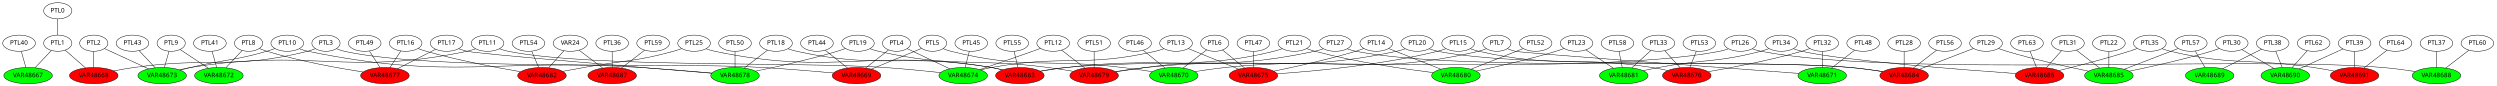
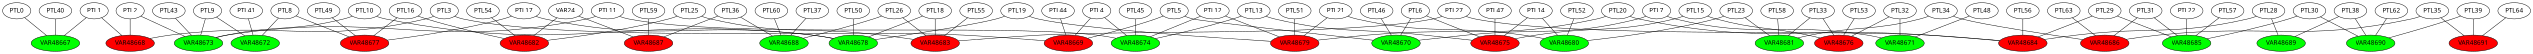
none -> (751, 23)
(58, 27) -> (36, 27)
(2201, 60) -> (2275, 27)
